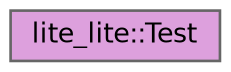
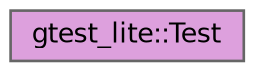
(115, 36) -> (127, 36)
